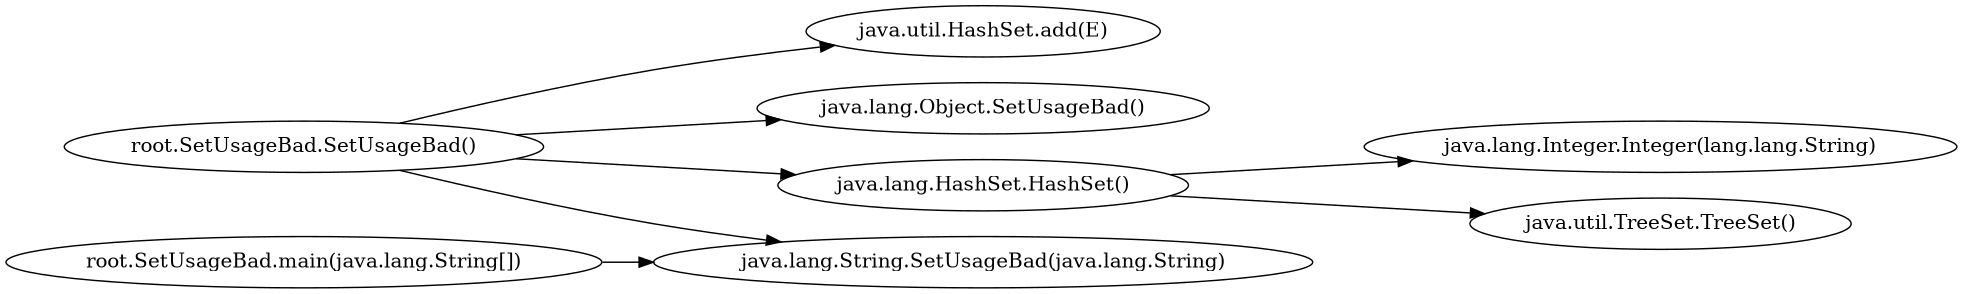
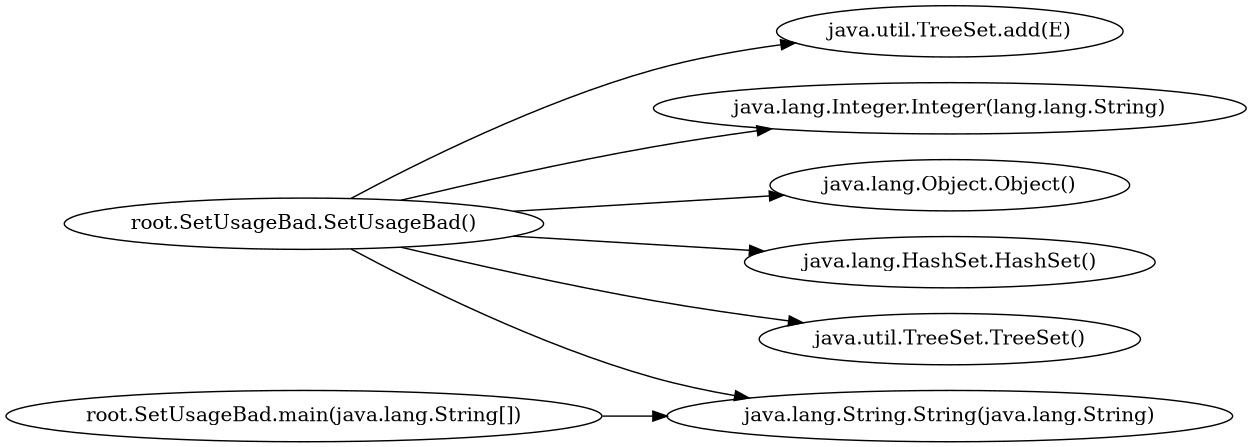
(983, 31) -> (950, 31)
(983, 108) -> (950, 185)
(1284, 168) -> (578, 161)
(1321, 204) -> (594, 290)
(983, 262) -> (950, 416)
